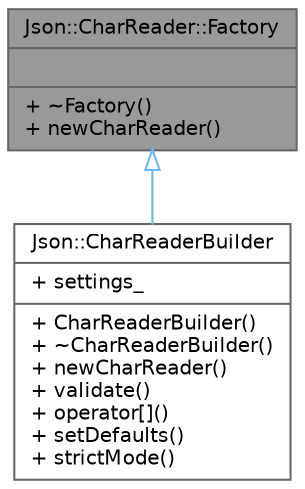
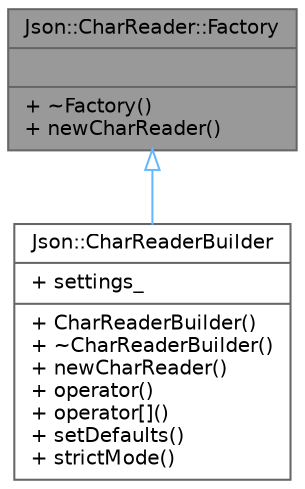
(91, 391) -> (93, 391)
